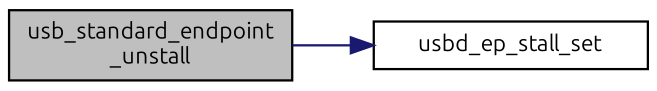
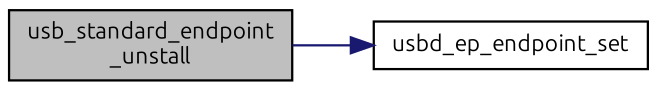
(511, 45) -> (511, 45)
